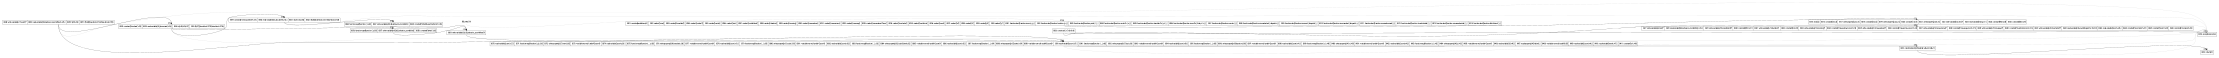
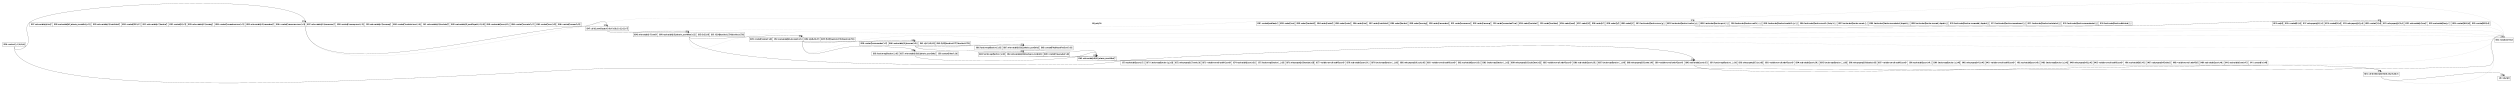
none -> (607, 29)
none -> (1024, 54)
